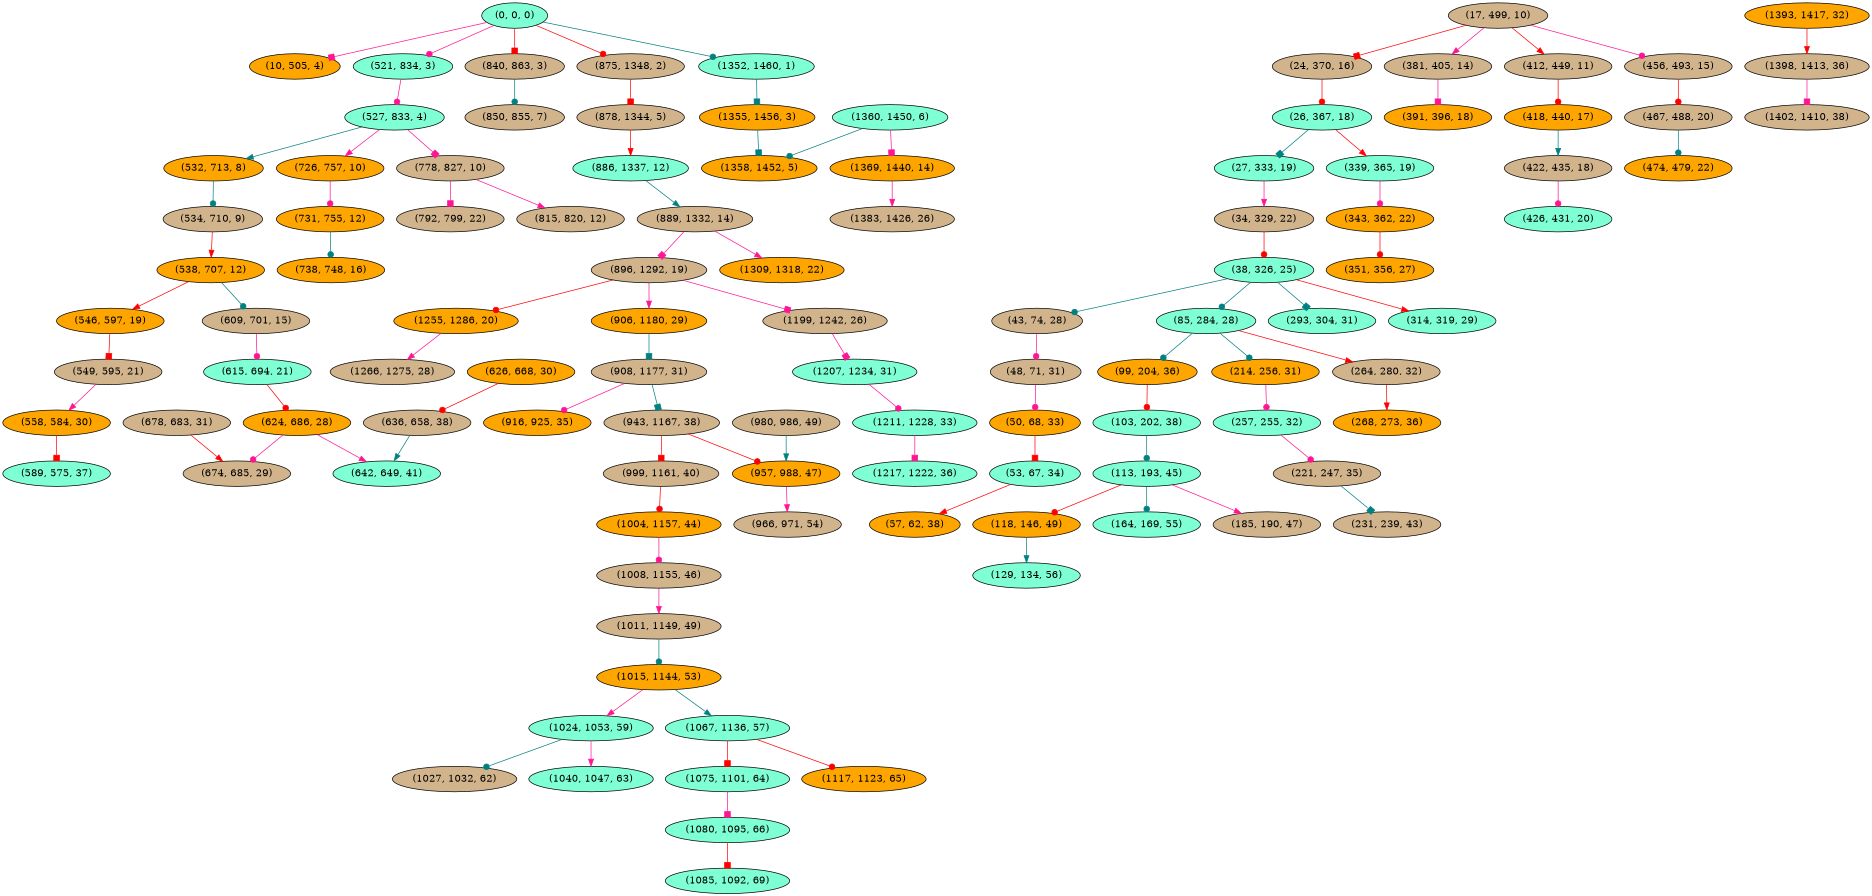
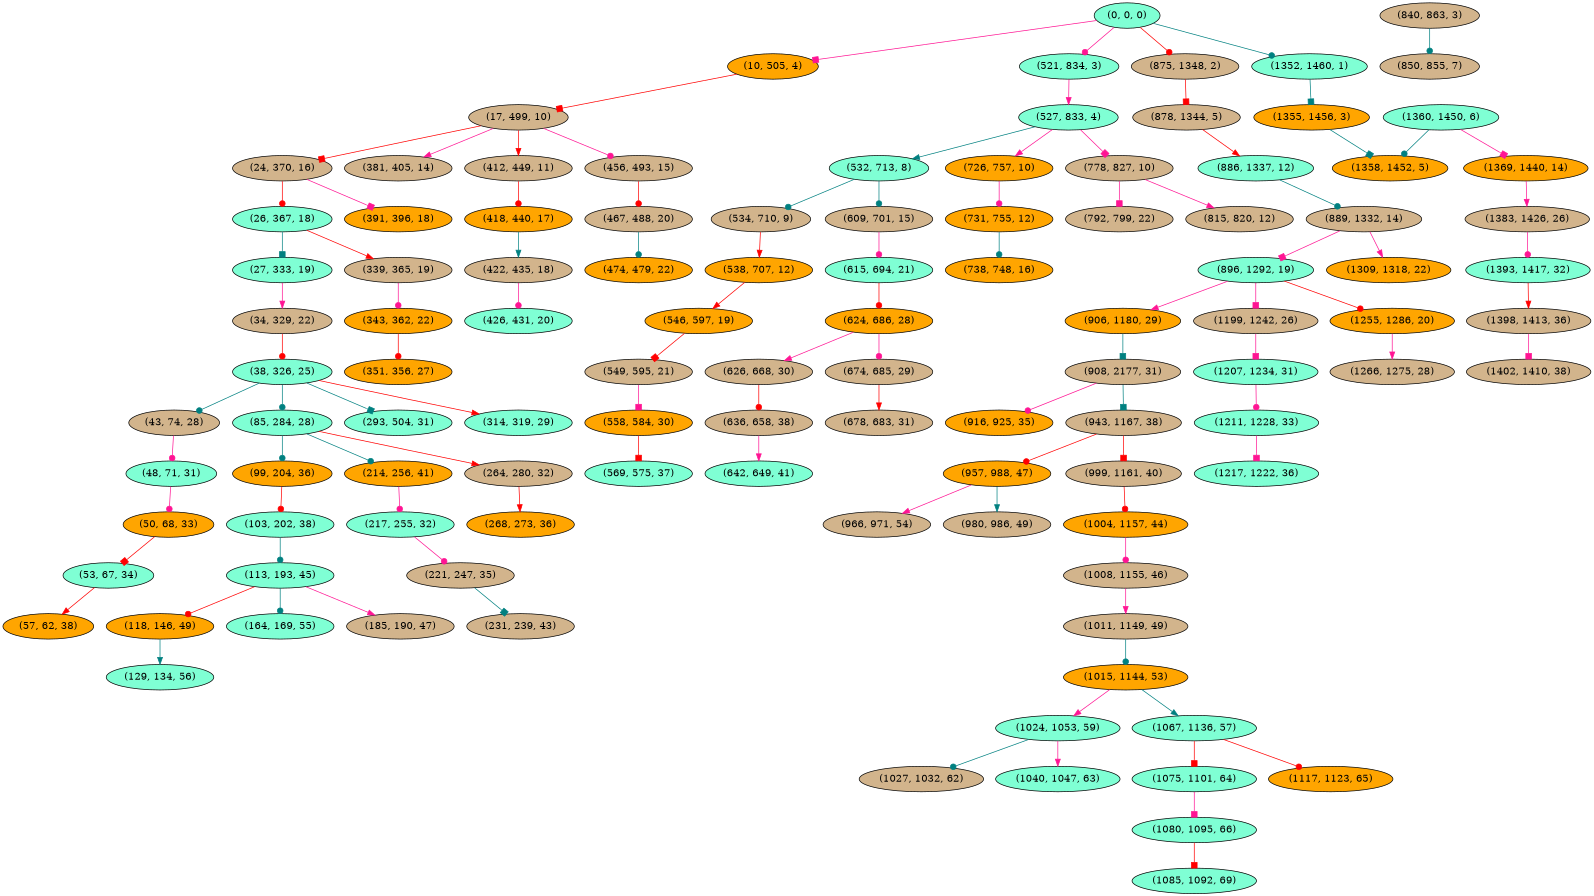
(1807, 16) -> (1528, 270)
(515, 38) -> none
(1438, 88) -> (337, 192)
(399, 89) -> (1069, 88)
none -> (650, 91)
(214, 168) -> (879, 168)
(1380, 168) -> (398, 270)
(660, 192) -> (1307, 193)
none -> (1528, 242)
(649, 270) -> (1256, 270)
(231, 293) -> (879, 191)
(1322, 321) -> (398, 423)
(521, 372) -> (759, 372)
(649, 372) -> (1123, 372)
(1036, 372) -> (171, 474)
(1265, 372) -> (398, 474)
(85, 395) -> (639, 394)
(1267, 423) -> (400, 525)
(404, 445) -> (759, 445)
(786, 445) -> (997, 496)
(204, 446) -> (879, 394)
(339, 446) -> (822, 345)
(57, 474) -> (639, 474)
